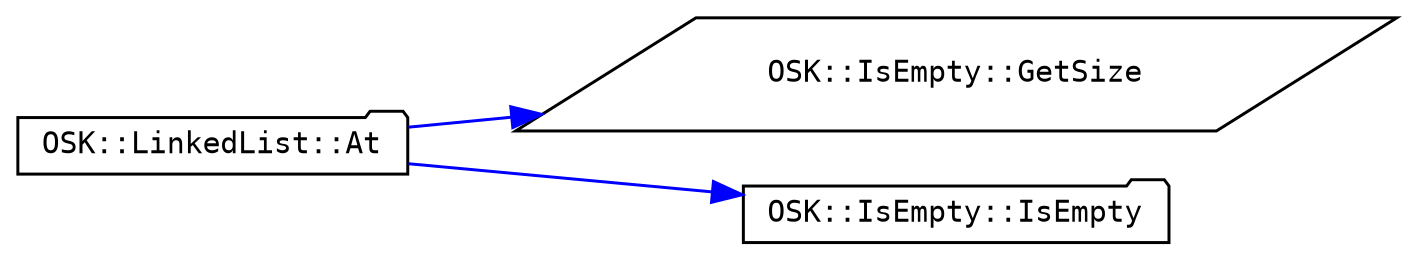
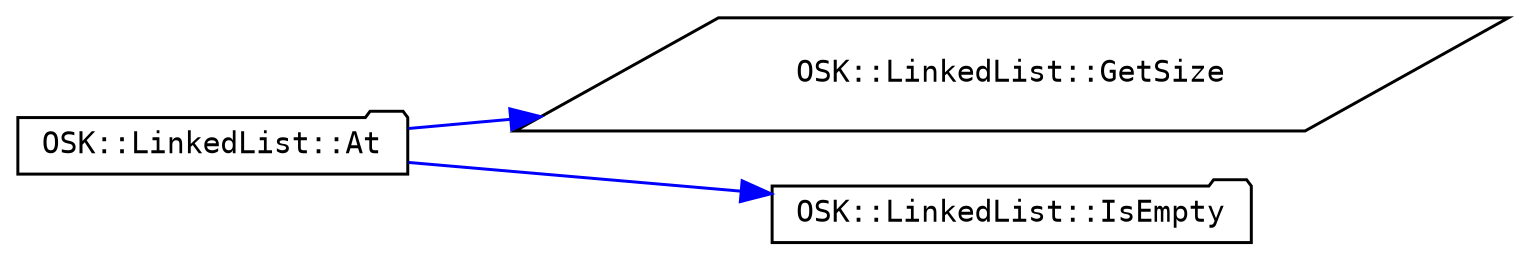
(956, 74) -> (1012, 74)
(956, 214) -> (1012, 214)
